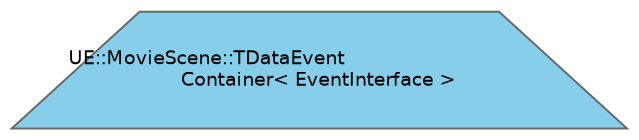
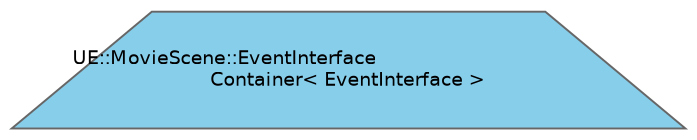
(319, 70) -> (349, 70)
